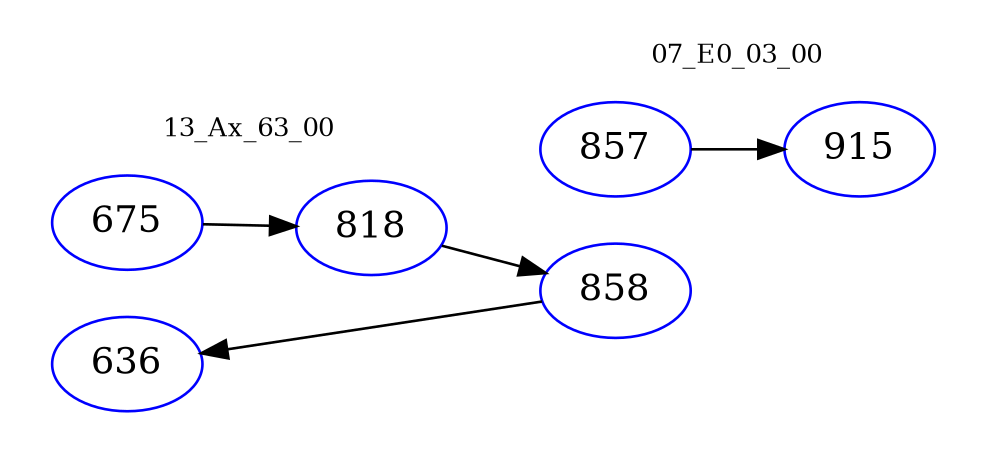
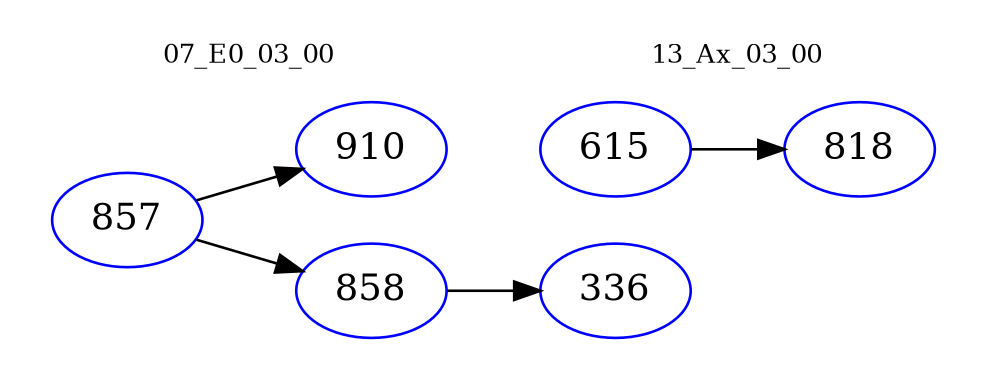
(249, 130) -> (738, 56)
(860, 149) -> (371, 149)
(127, 223) -> (616, 149)
(483, 257) -> (237, 252)
(127, 364) -> (616, 291)
